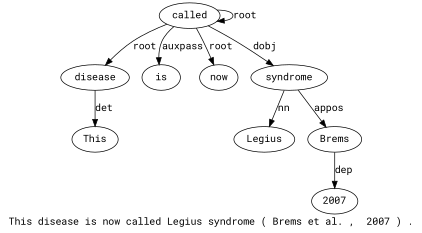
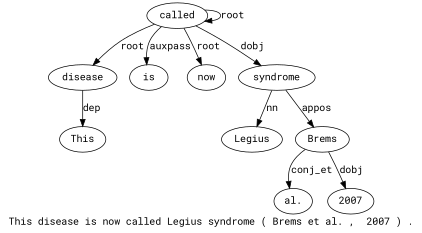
(104, 108) -> (92, 108)
(344, 170) -> (352, 170)
none -> (293, 201)
